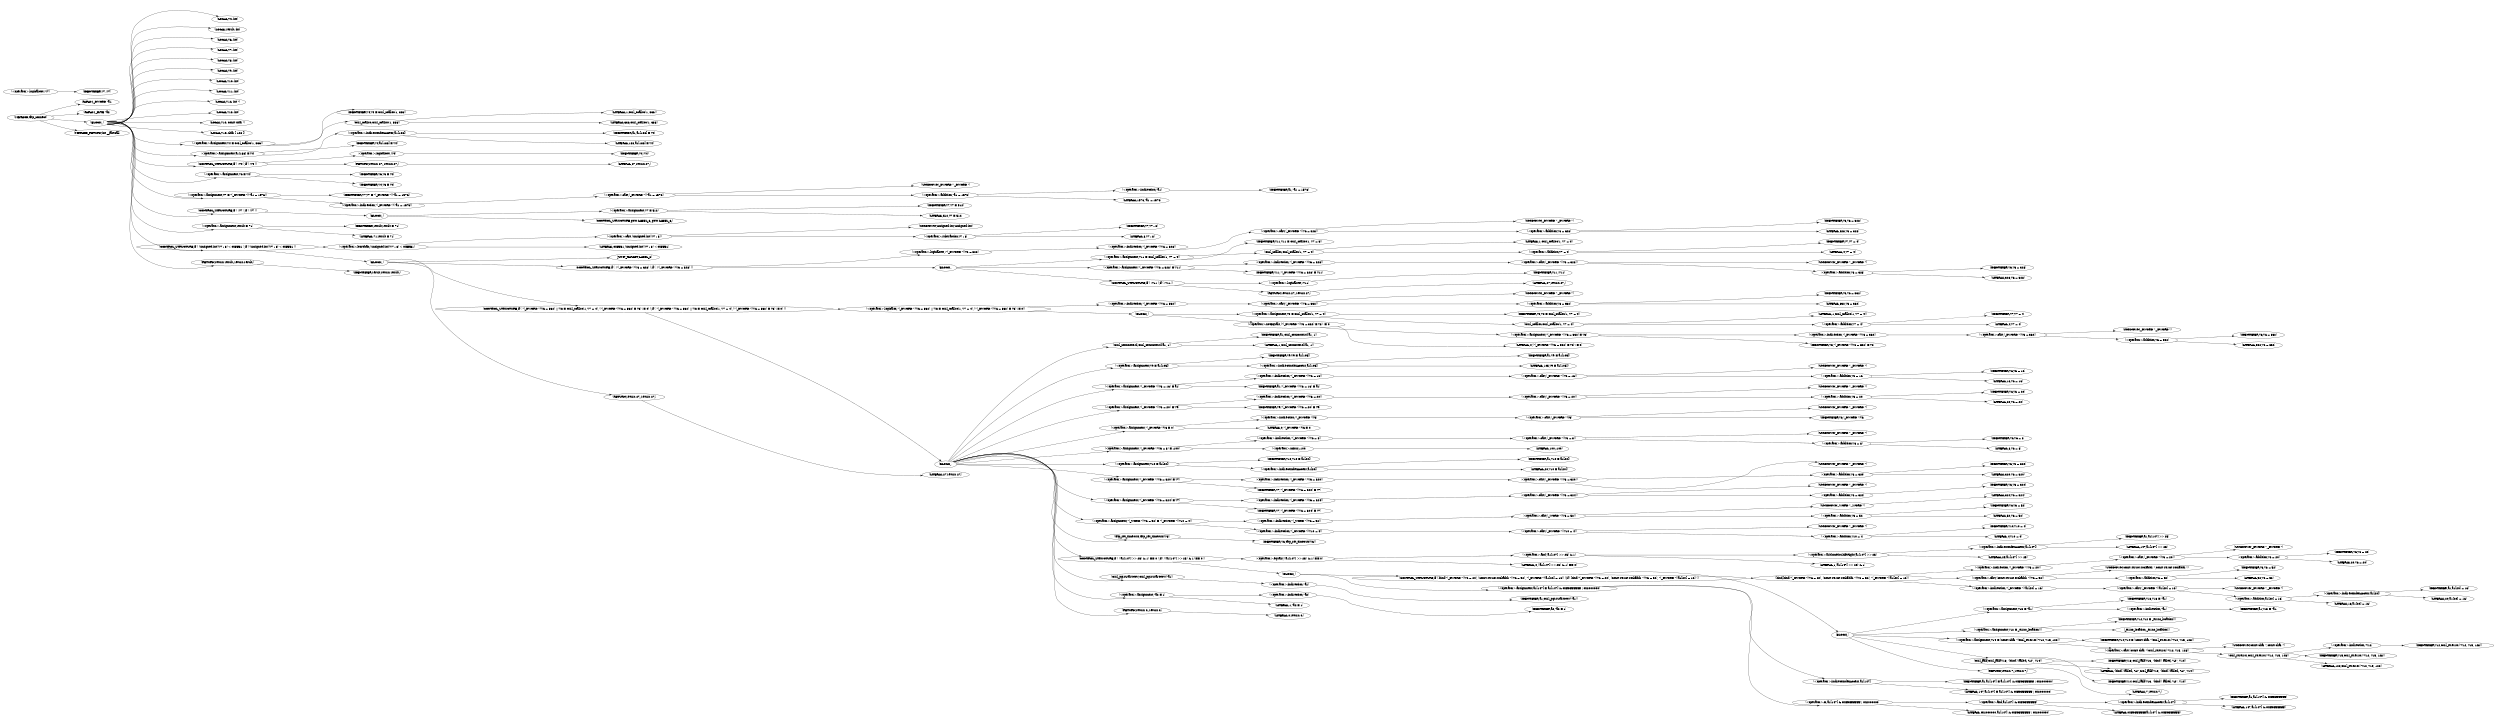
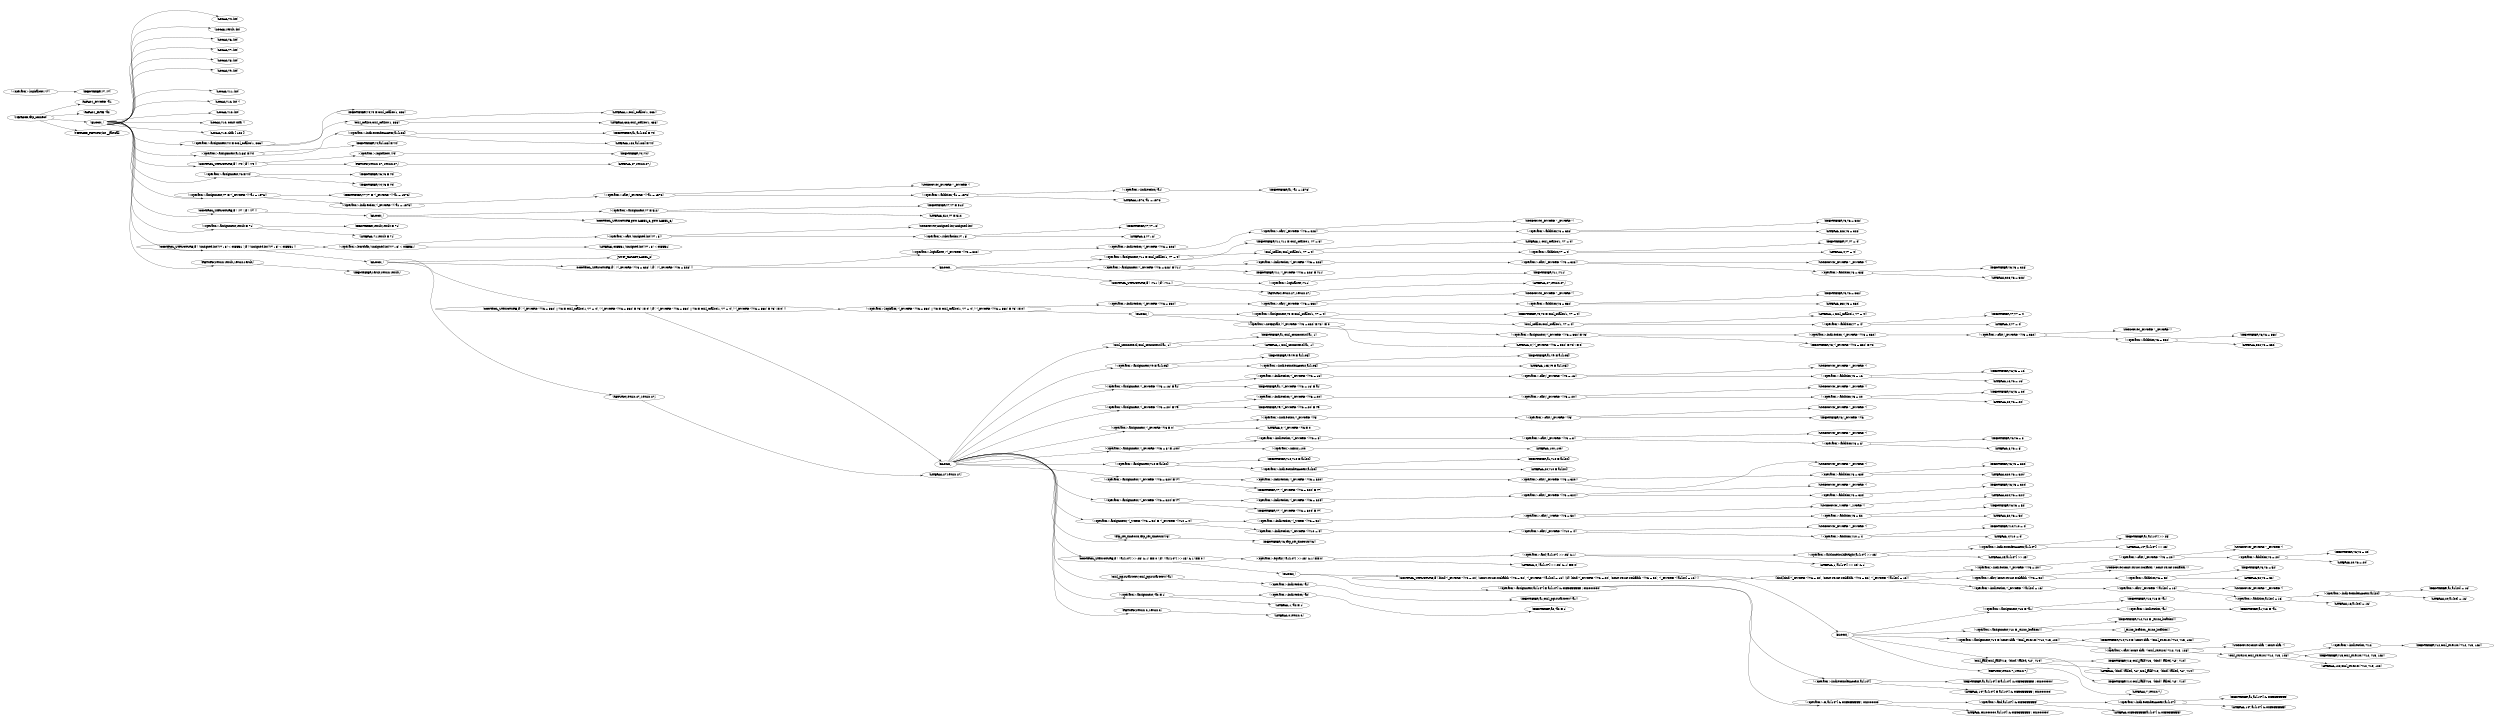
(228, 81) -> none
